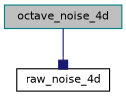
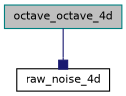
(63, 17) -> (63, 17)
